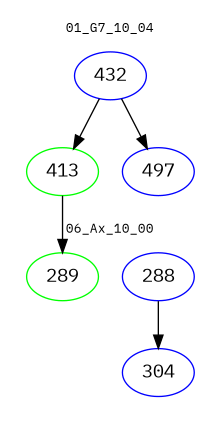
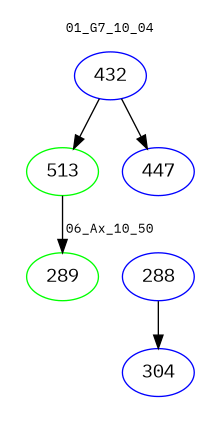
(63, 172) -> (63, 172)
(158, 172) -> (158, 172)
(110, 230) -> (110, 230)
